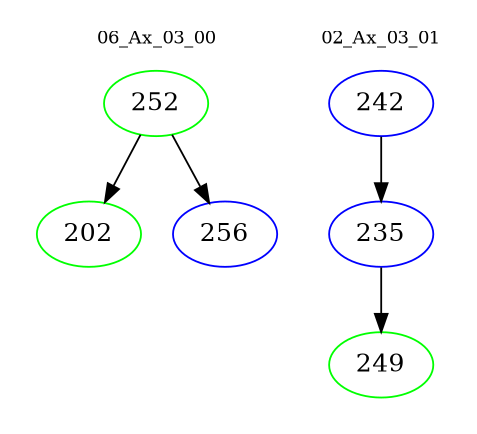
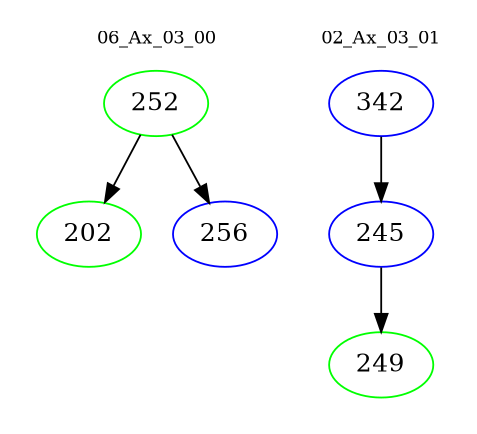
(381, 103) -> (381, 103)
(381, 234) -> (381, 234)
